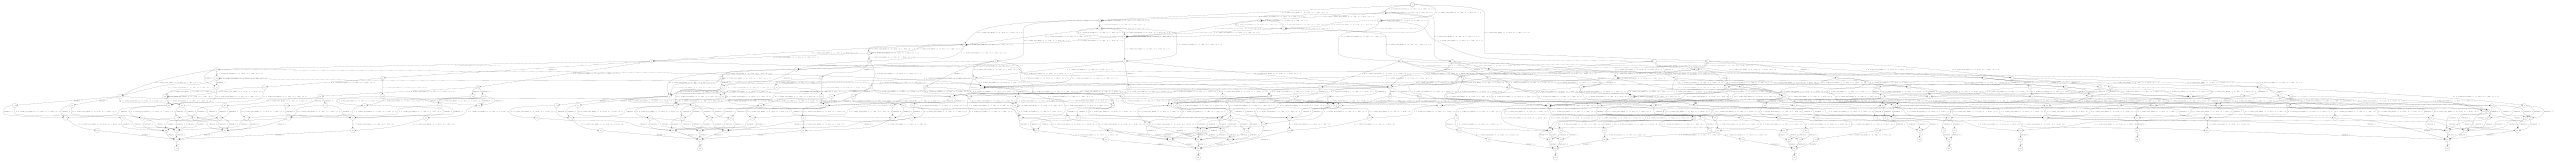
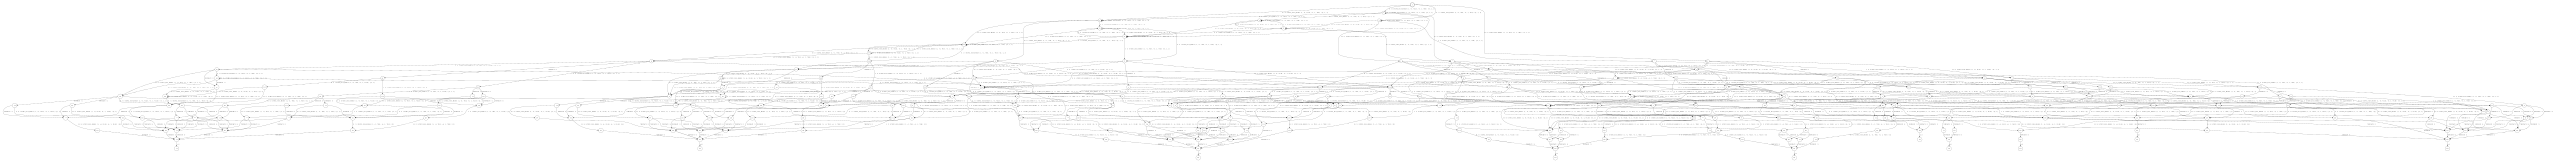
(1514, 71) -> (1600, 85)
(1113, 84) -> (1157, 78)
